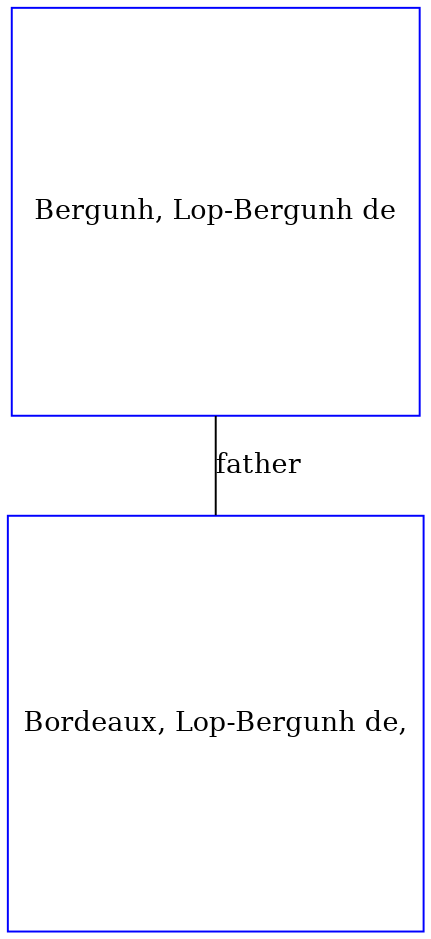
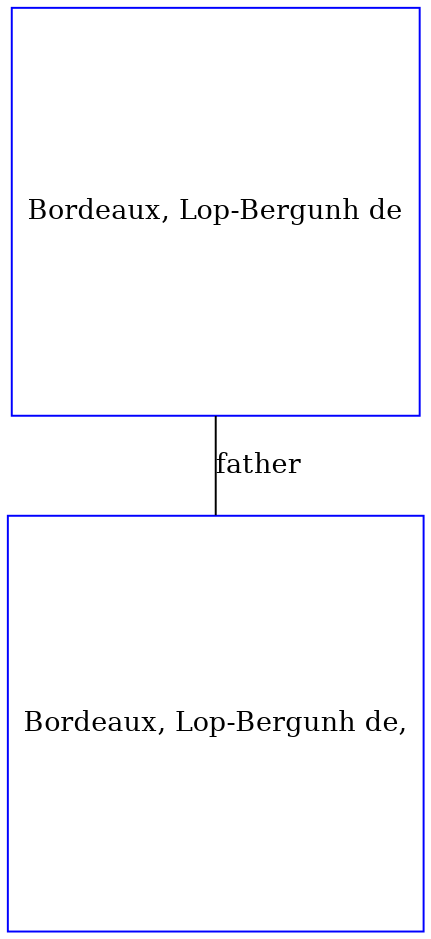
(216, 212) -> (216, 212)
